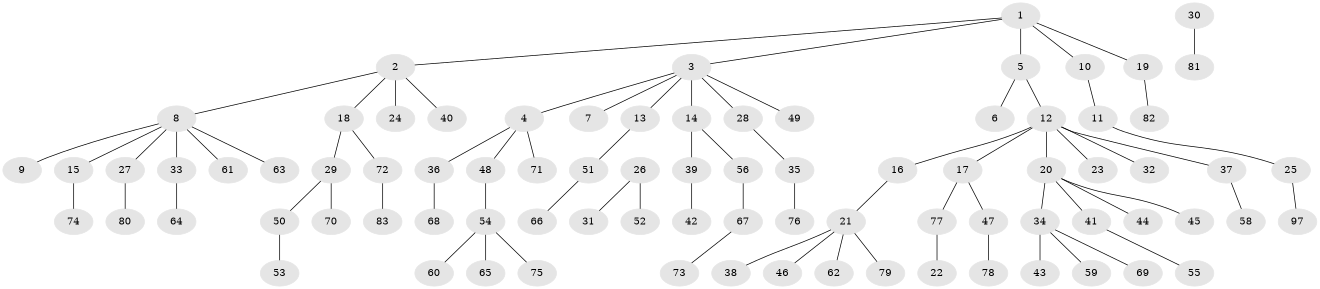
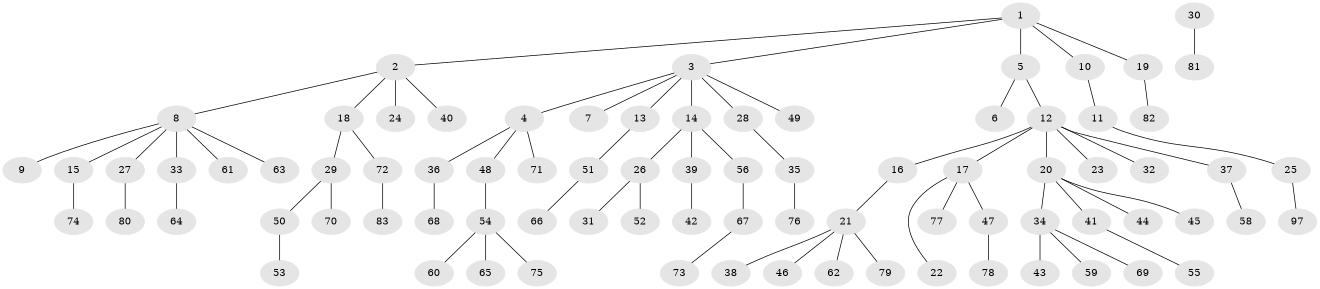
none -> (666, 144)
(937, 248) -> (910, 214)
